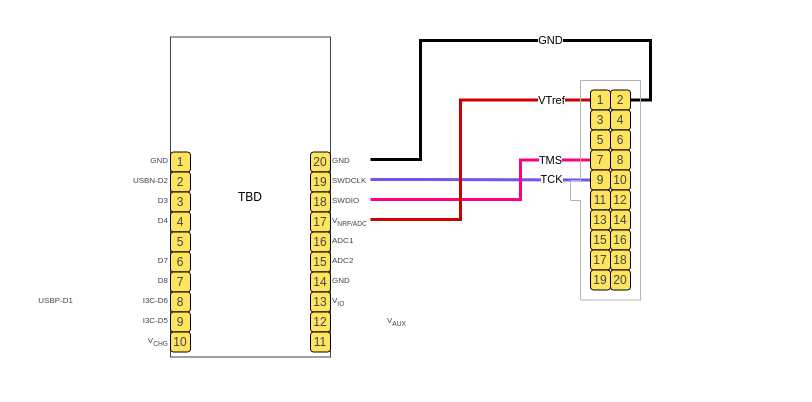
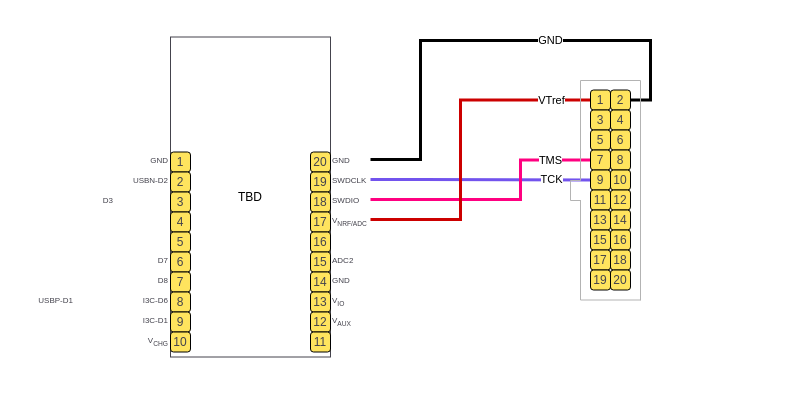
(151, 200) -> (96, 200)
(151, 220) -> none
(351, 240) -> none
(150, 320) -> (150, 320)
(406, 320) -> (351, 320)
